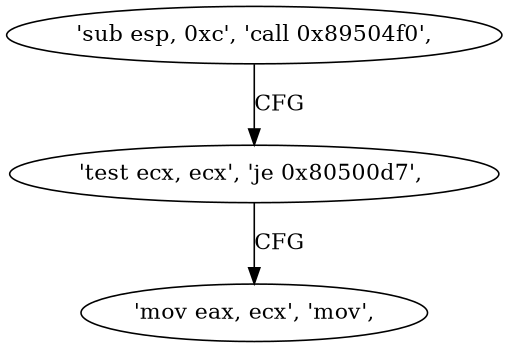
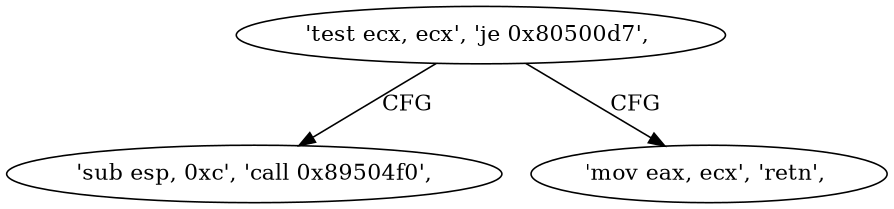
(254, 97) -> (375, 100)
(254, 313) -> (709, 174)
